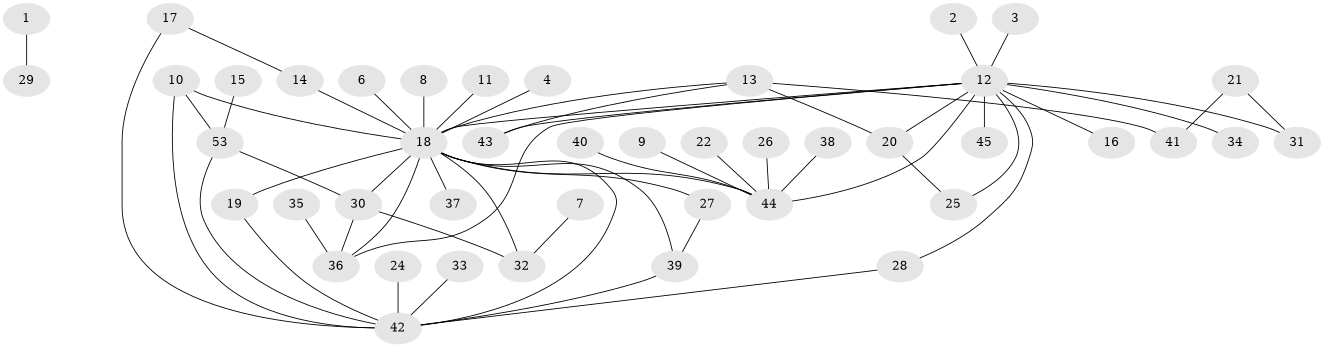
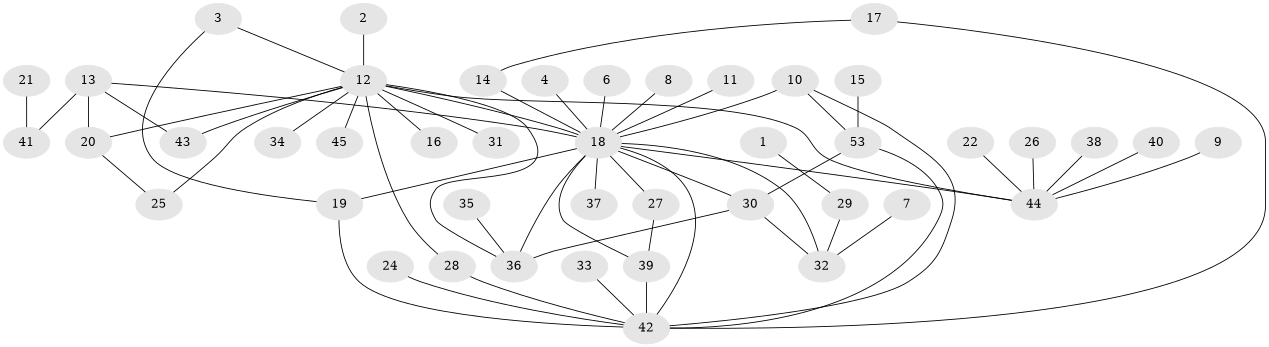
(1266, 112) -> none
none -> (161, 165)
none -> (834, 235)
